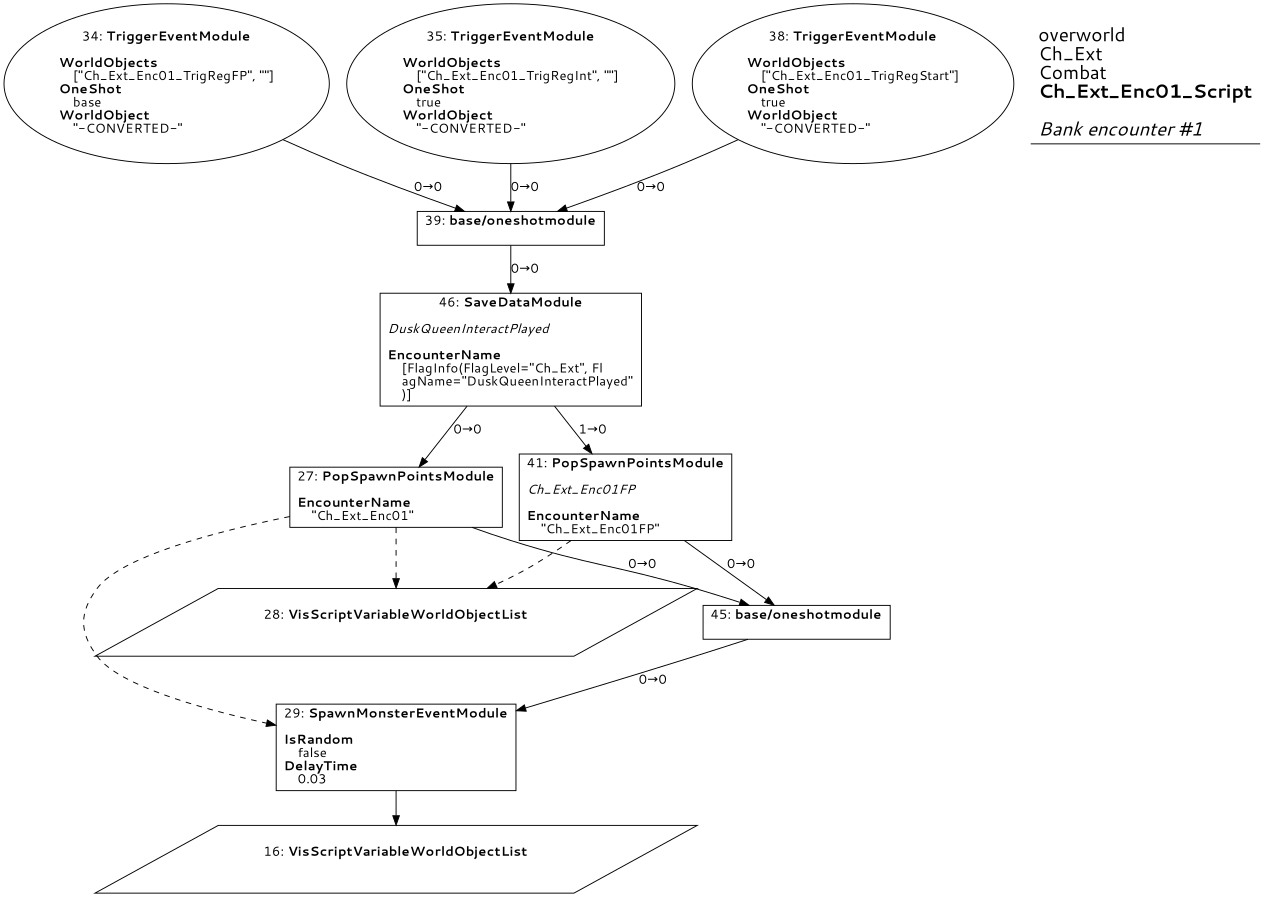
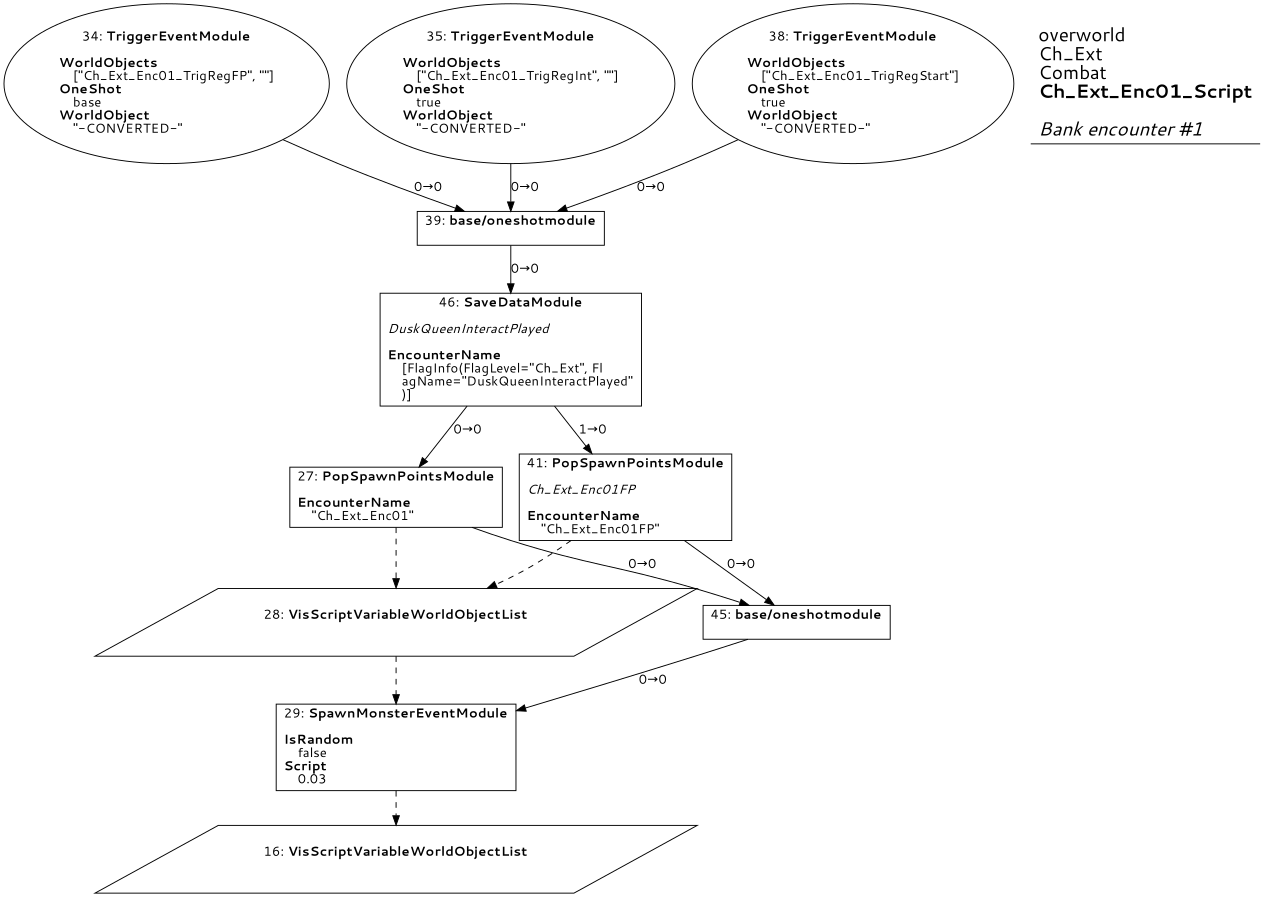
(86, 611) -> (396, 675)
(321, 766) -> (305, 766)
(396, 803) -> (396, 803)
